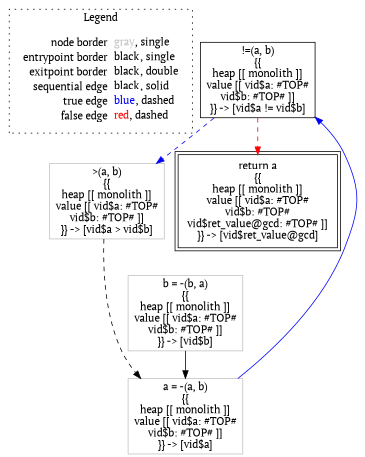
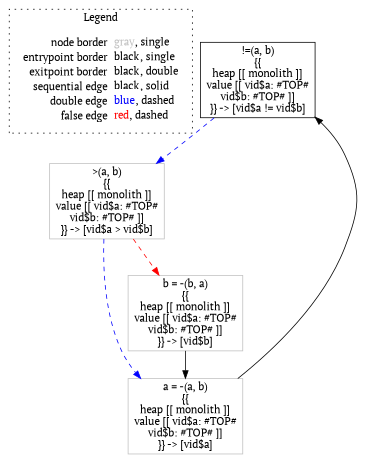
(87, 102) -> (80, 102)
(258, 201) -> none
none -> (144, 254)
(338, 263) -> (338, 263)
(109, 309) -> (109, 309)
